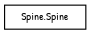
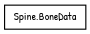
(45, 17) -> (45, 17)
